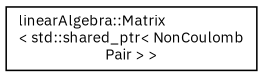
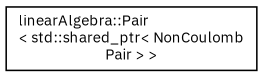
(132, 39) -> (132, 39)
